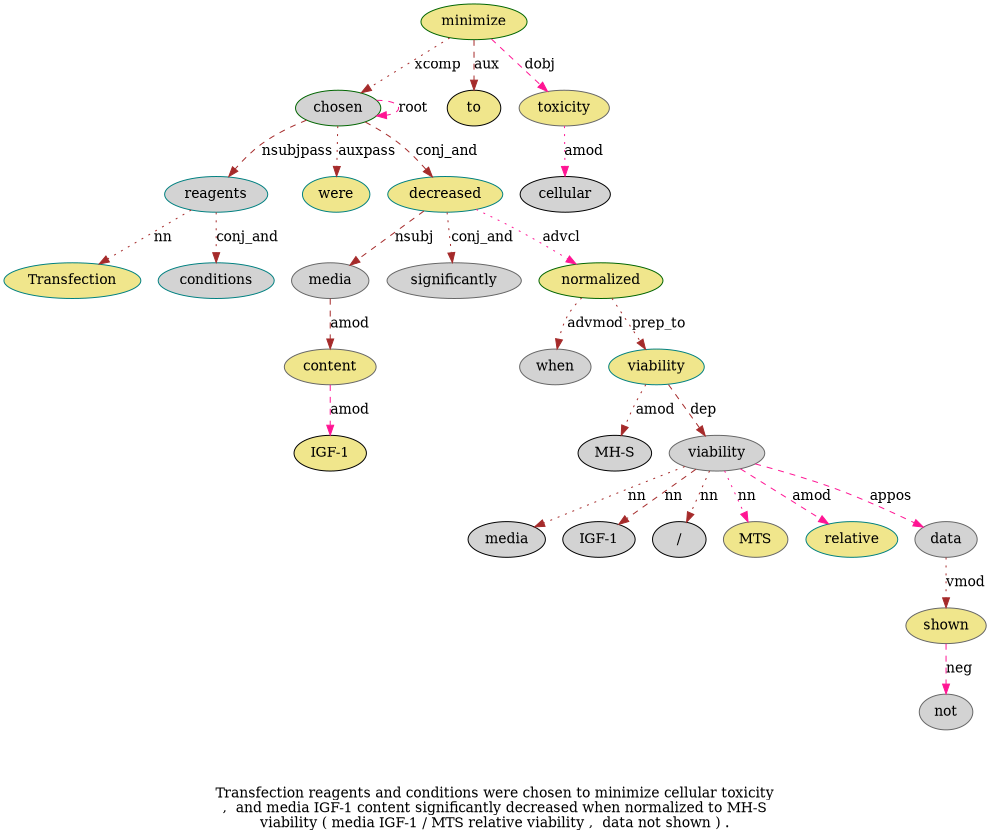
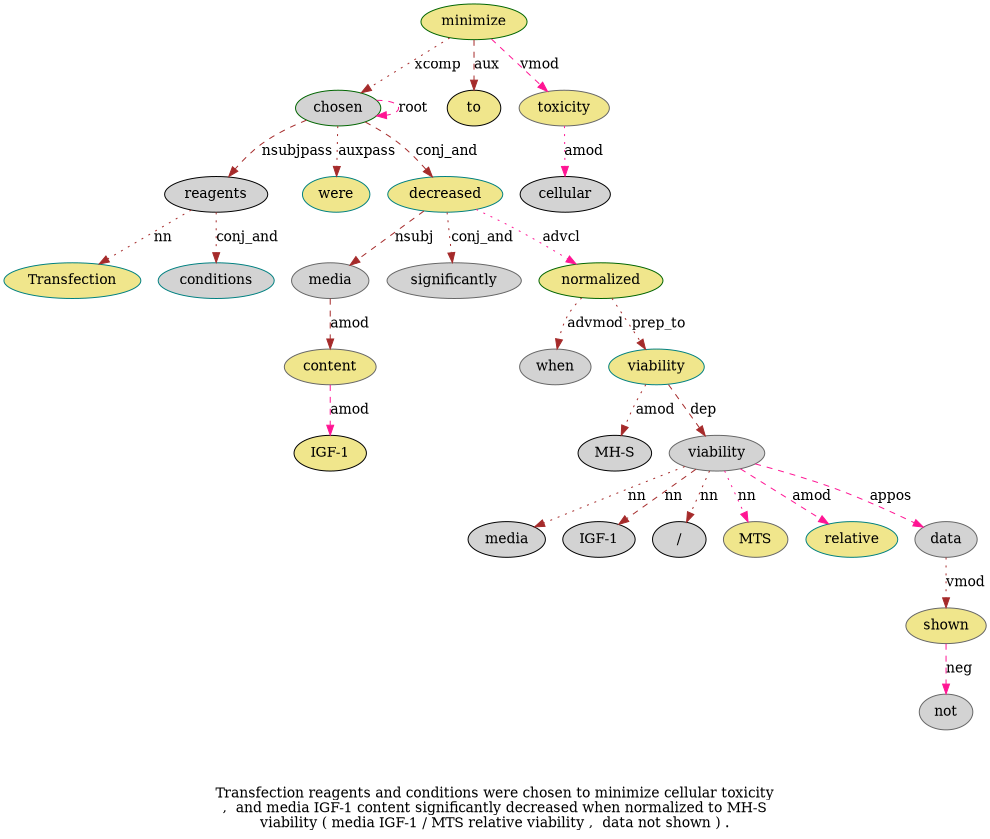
(540, 65) -> (540, 65)
(216, 194) -> (216, 194)
